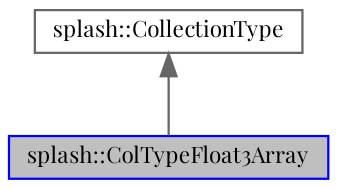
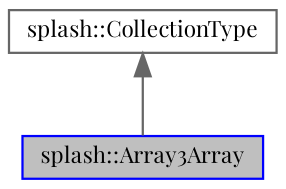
(169, 157) -> (143, 157)
